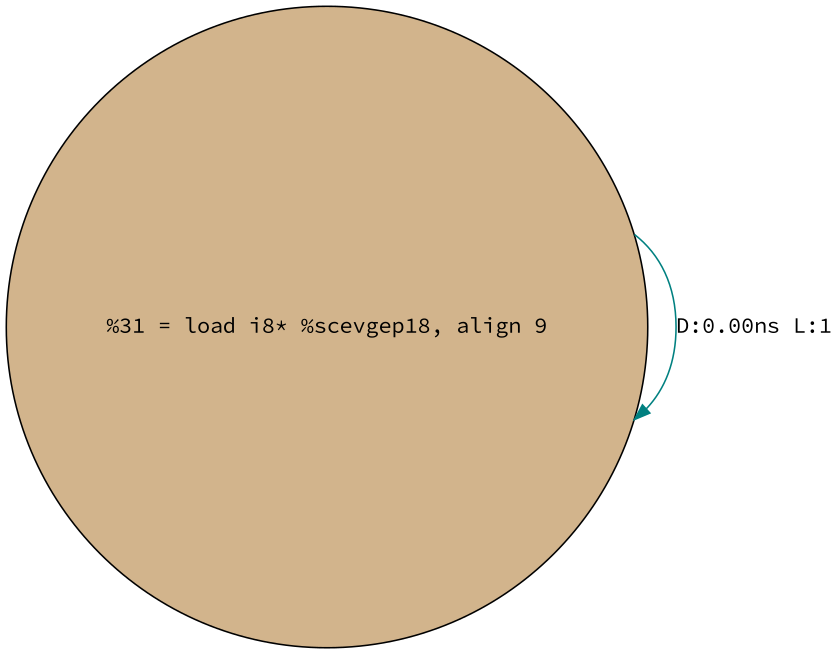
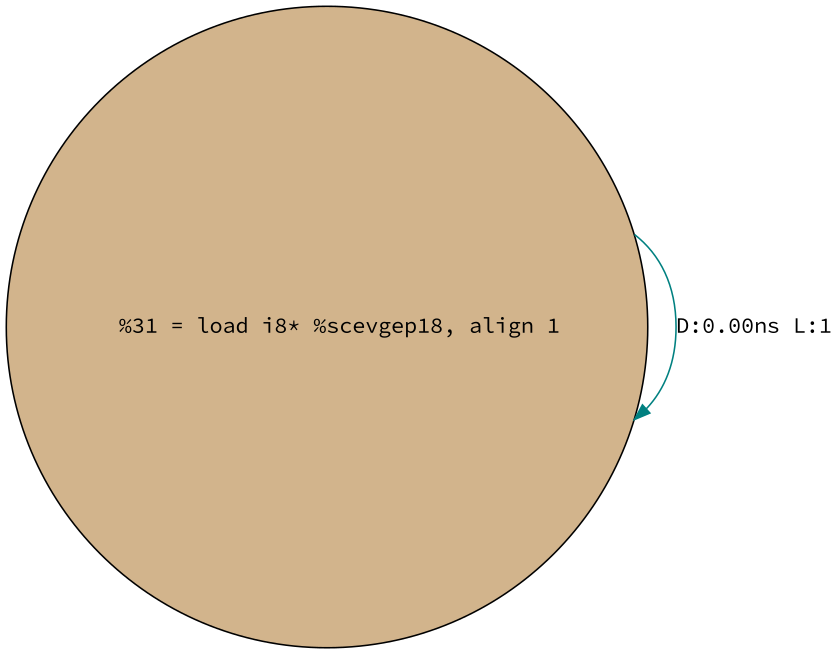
(327, 327) -> (327, 327)
